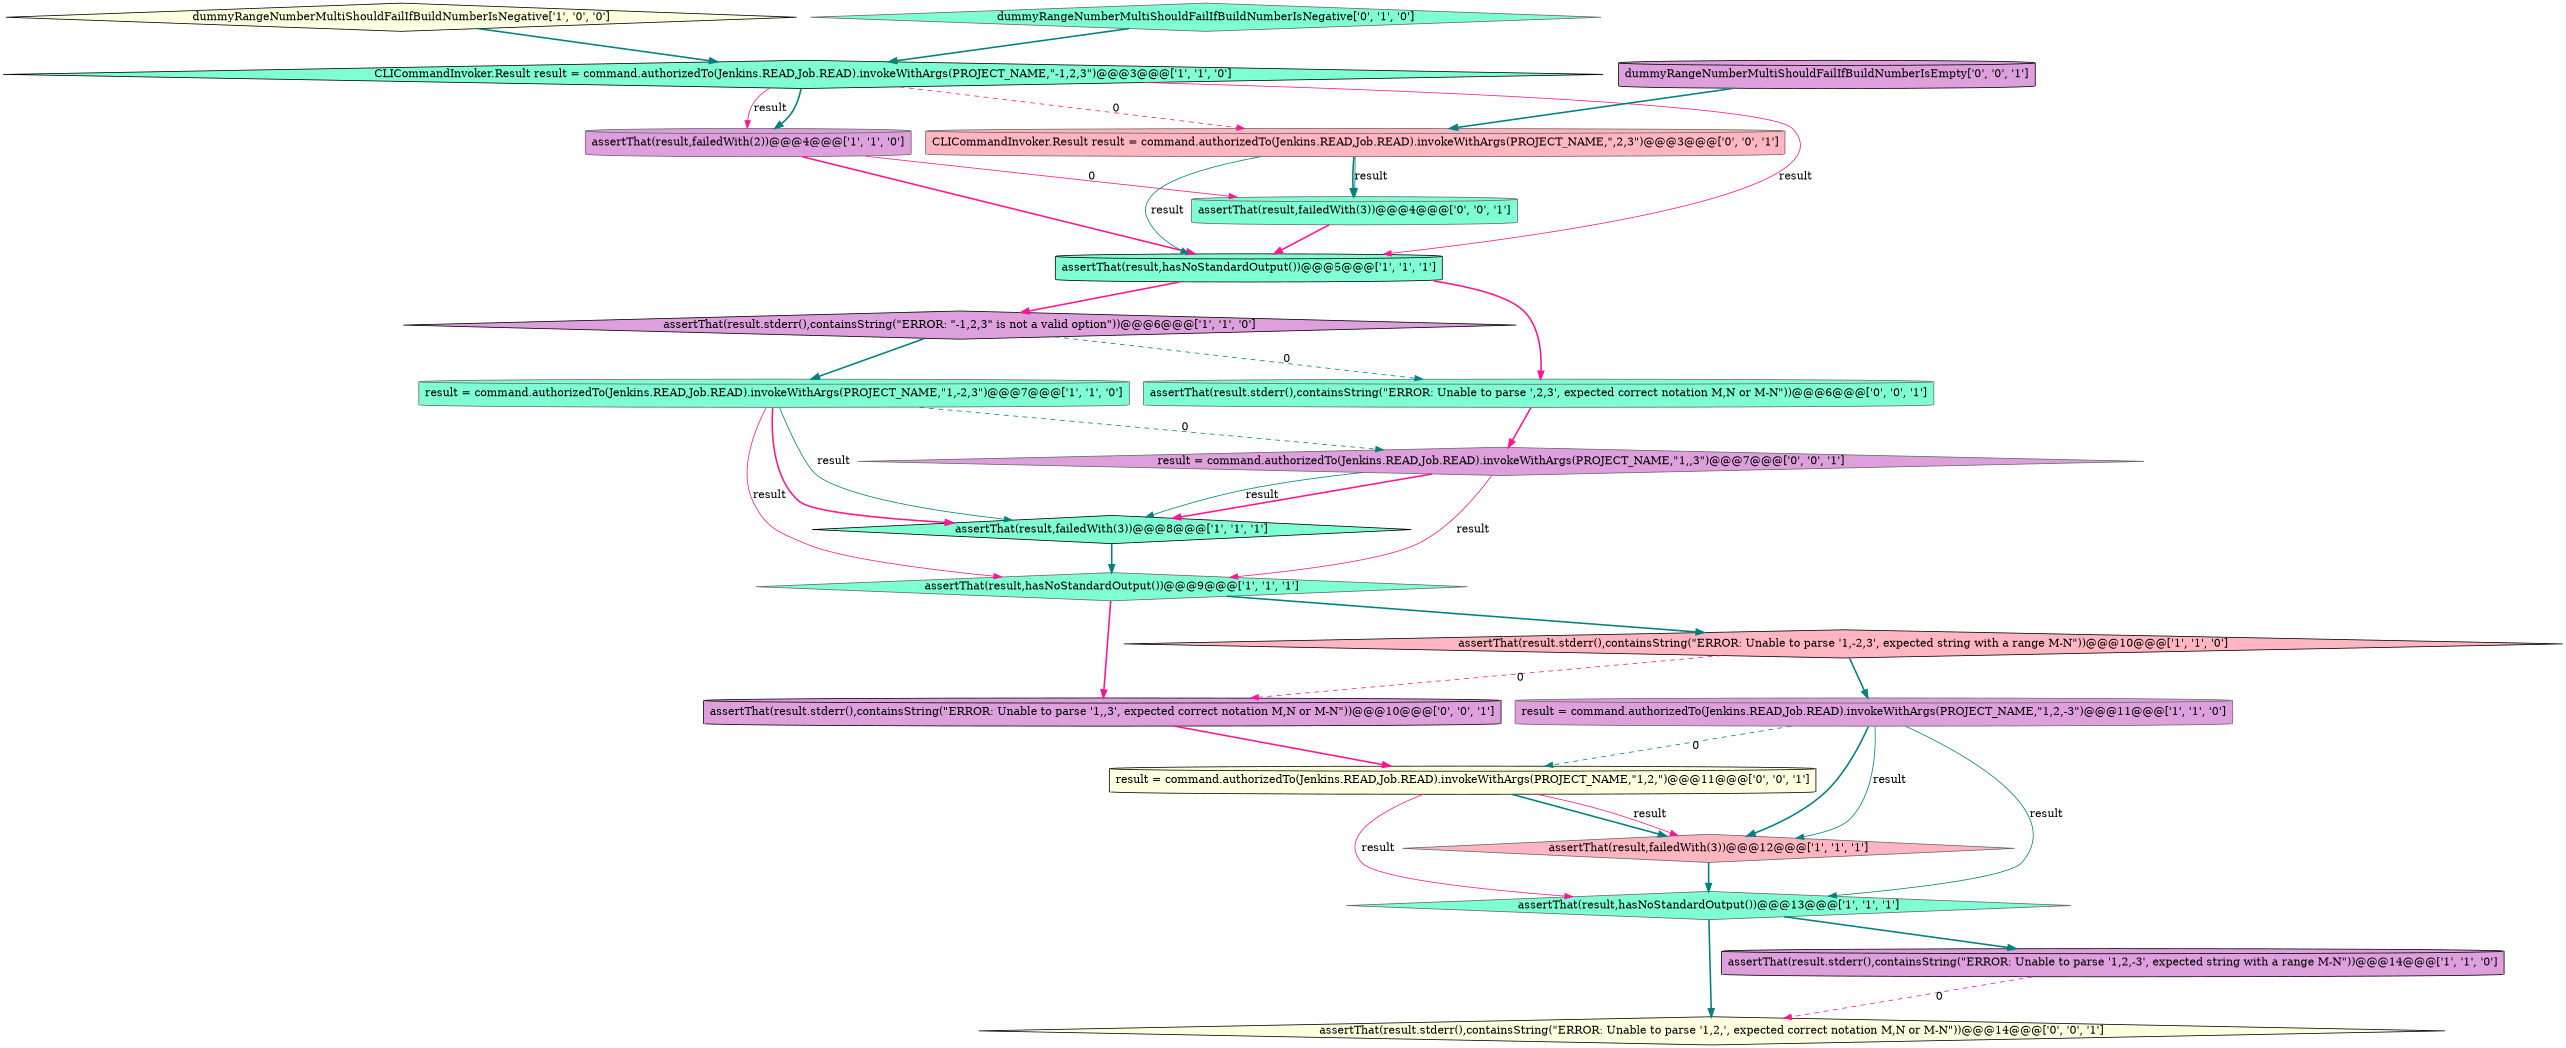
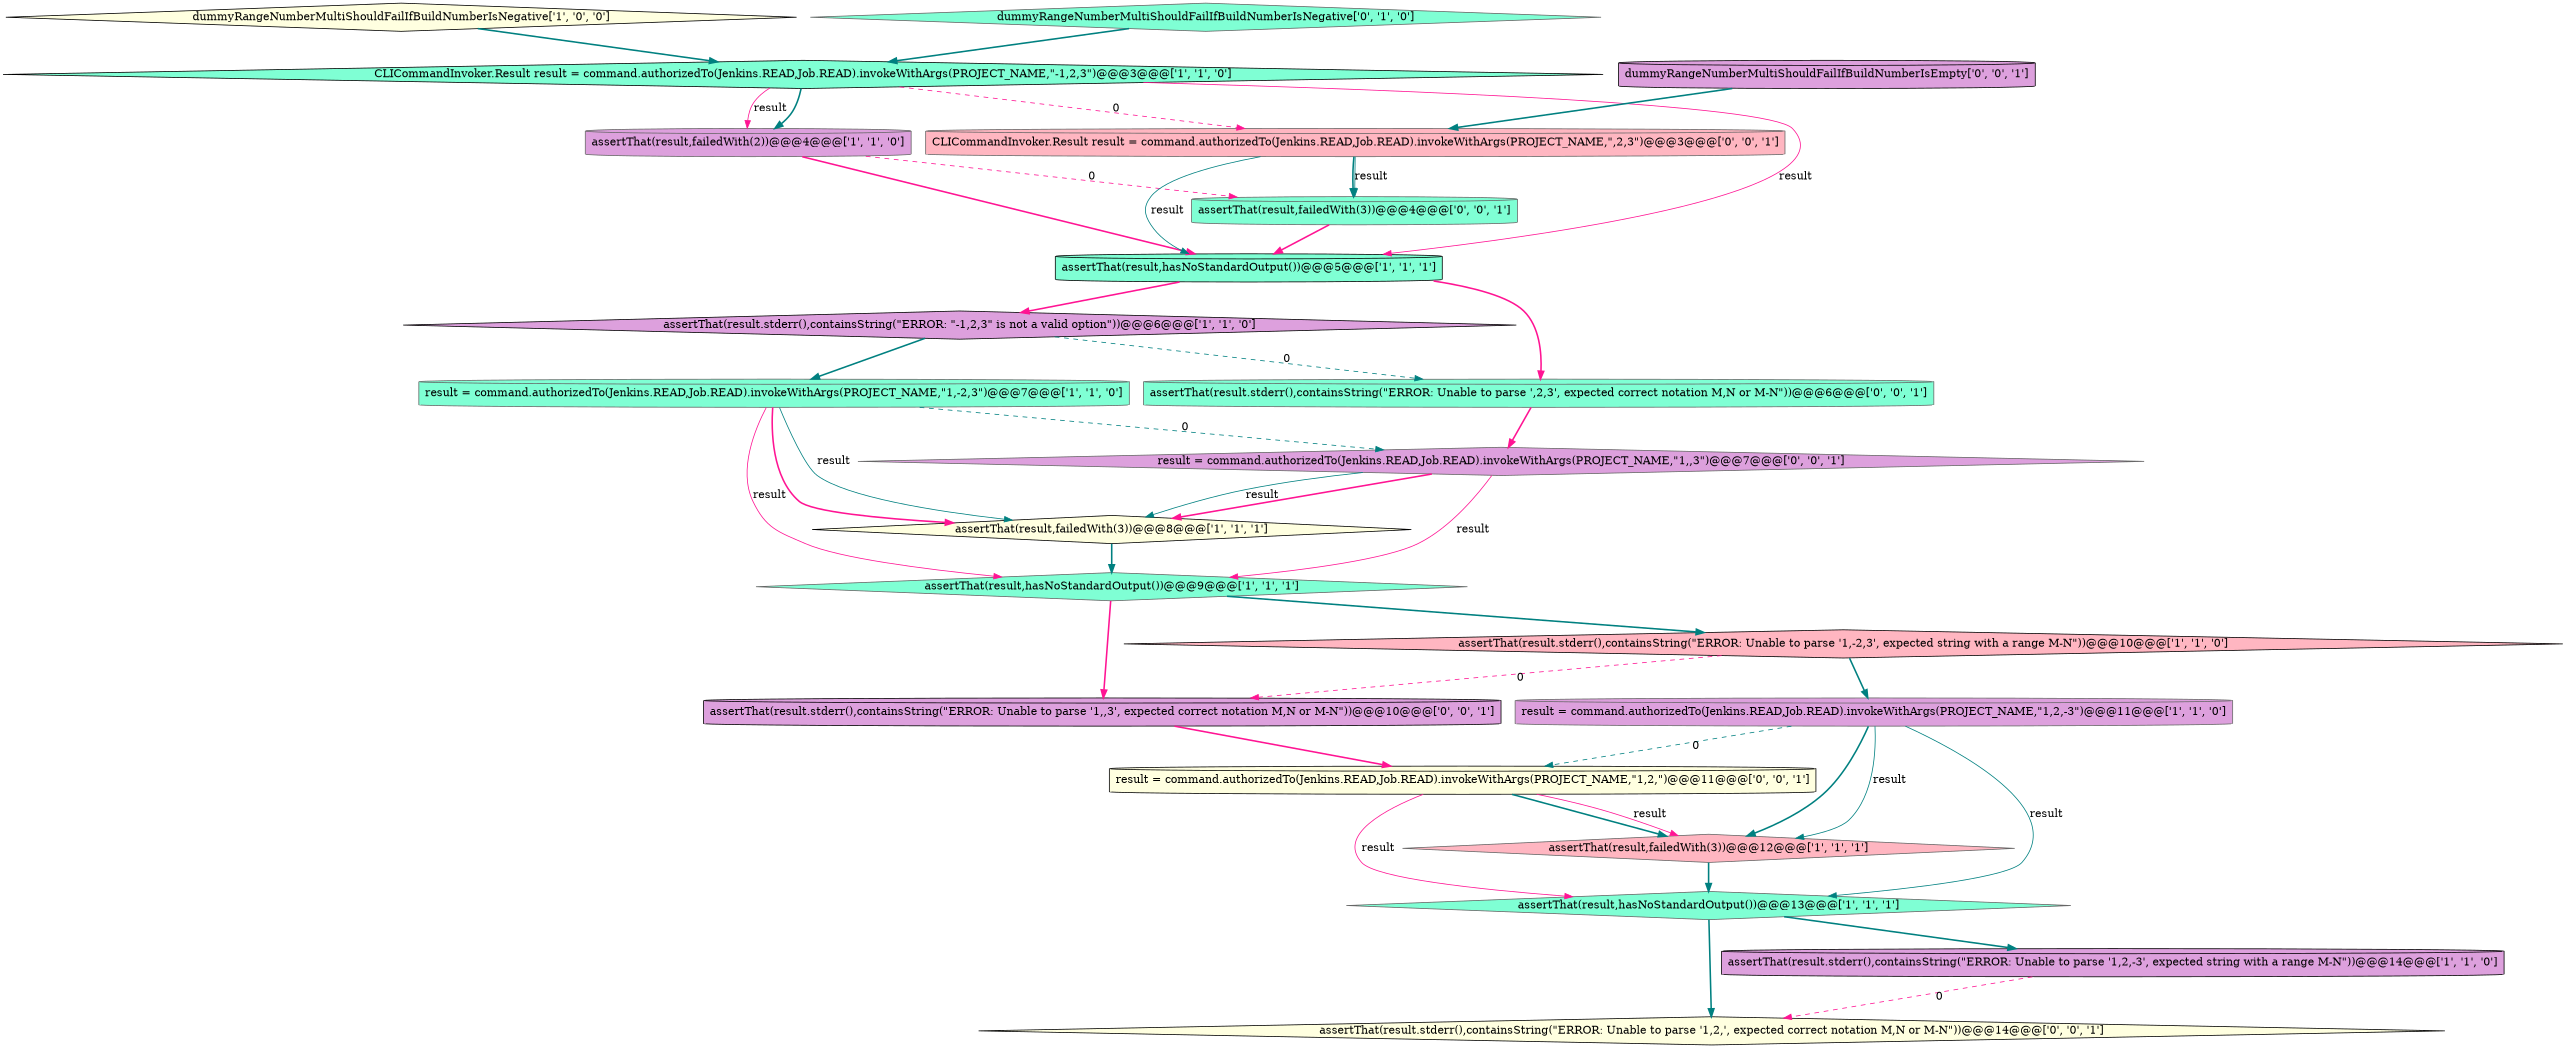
(1047, 176) -> (1047, 176)
(1112, 530) -> (1112, 530)
